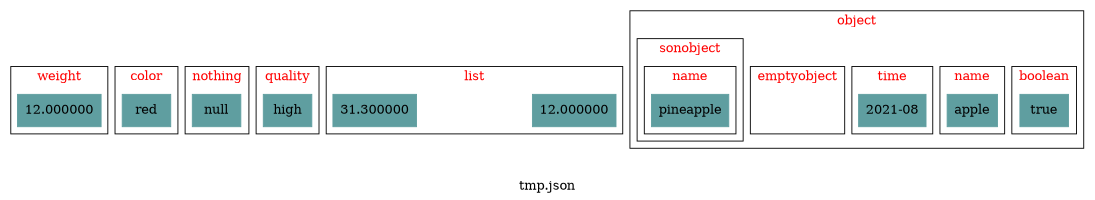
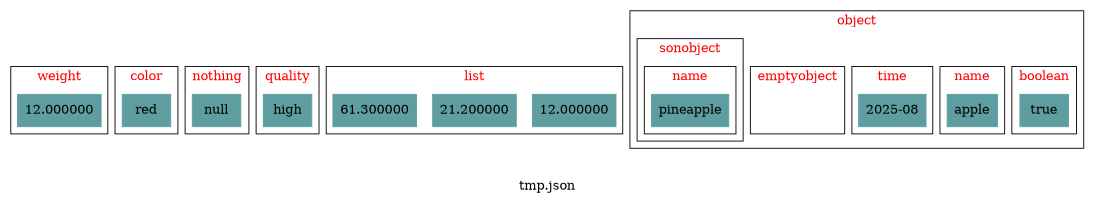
(375, 111) -> (375, 111)
none -> (474, 111)
(892, 111) -> (892, 111)
